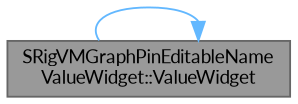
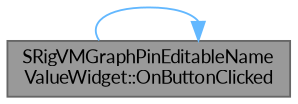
(149, 69) -> (149, 69)
